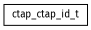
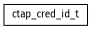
(46, 15) -> (46, 15)
